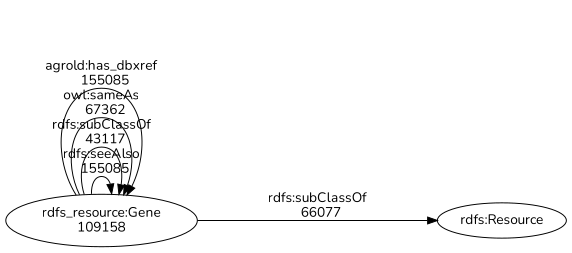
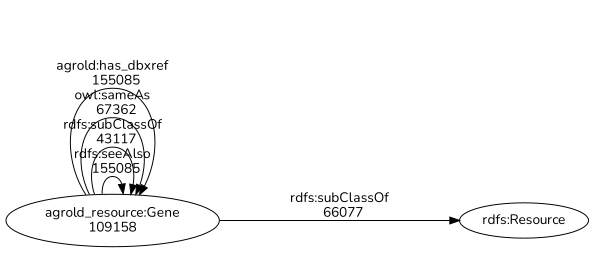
(102, 220) -> (113, 220)
